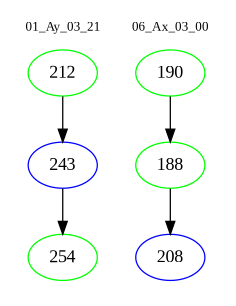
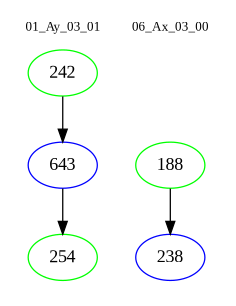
(63, 28) -> (63, 28)
(63, 73) -> (63, 73)
(170, 73) -> none
(63, 165) -> (63, 165)
(170, 257) -> (170, 257)
